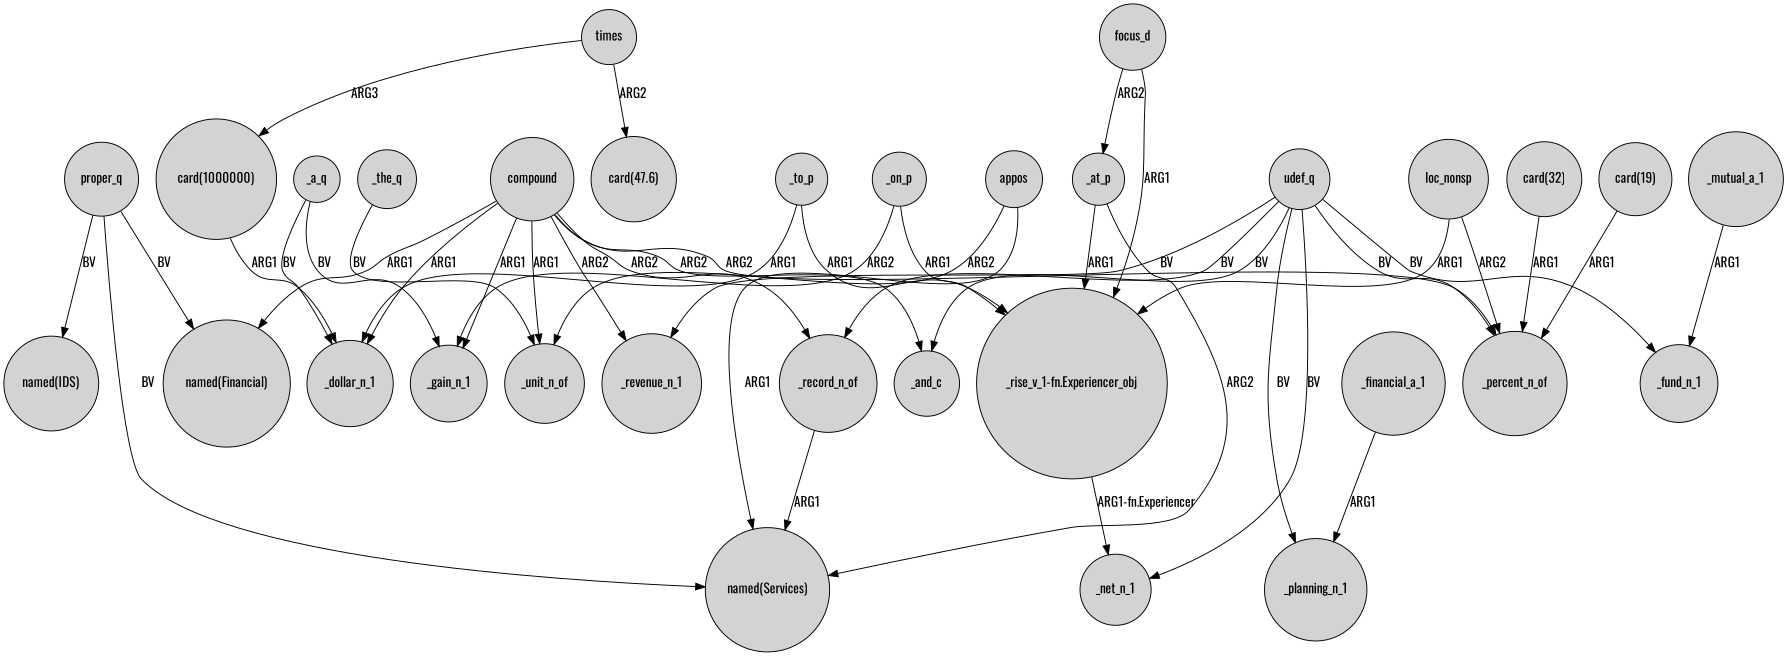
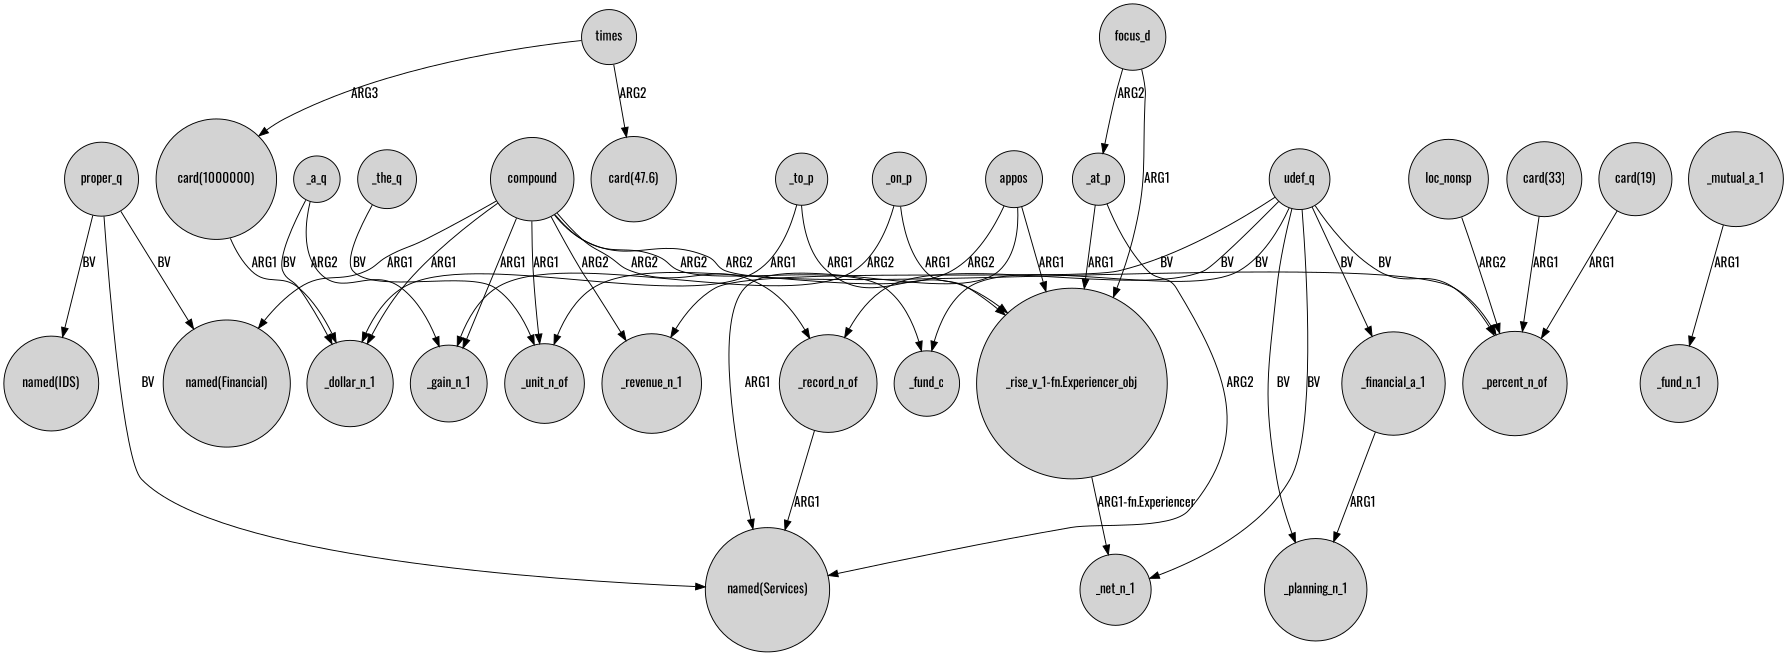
(1544, 179) -> (1544, 179)
(324, 264) -> (324, 264)
(1474, 281) -> (1340, 267)
(1313, 285) -> (1032, 244)
(927, 384) -> (927, 384)
